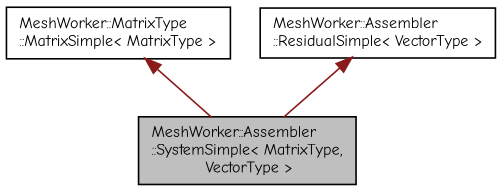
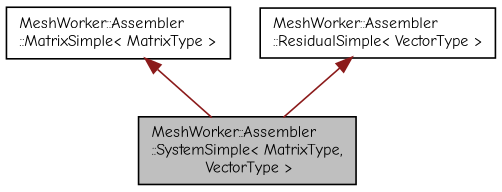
(118, 33) -> (118, 33)
